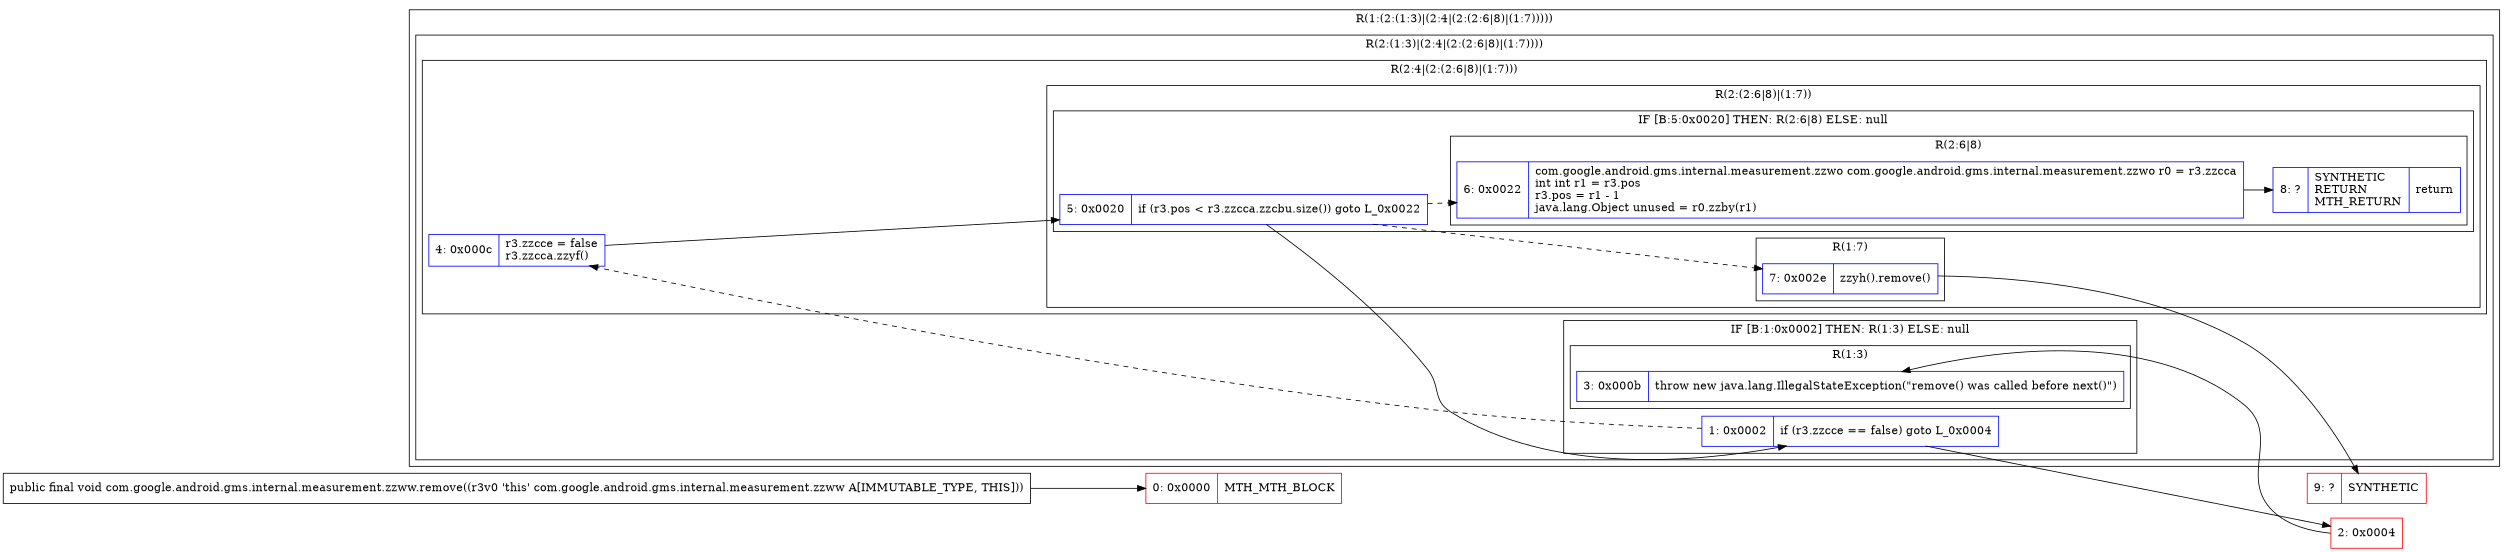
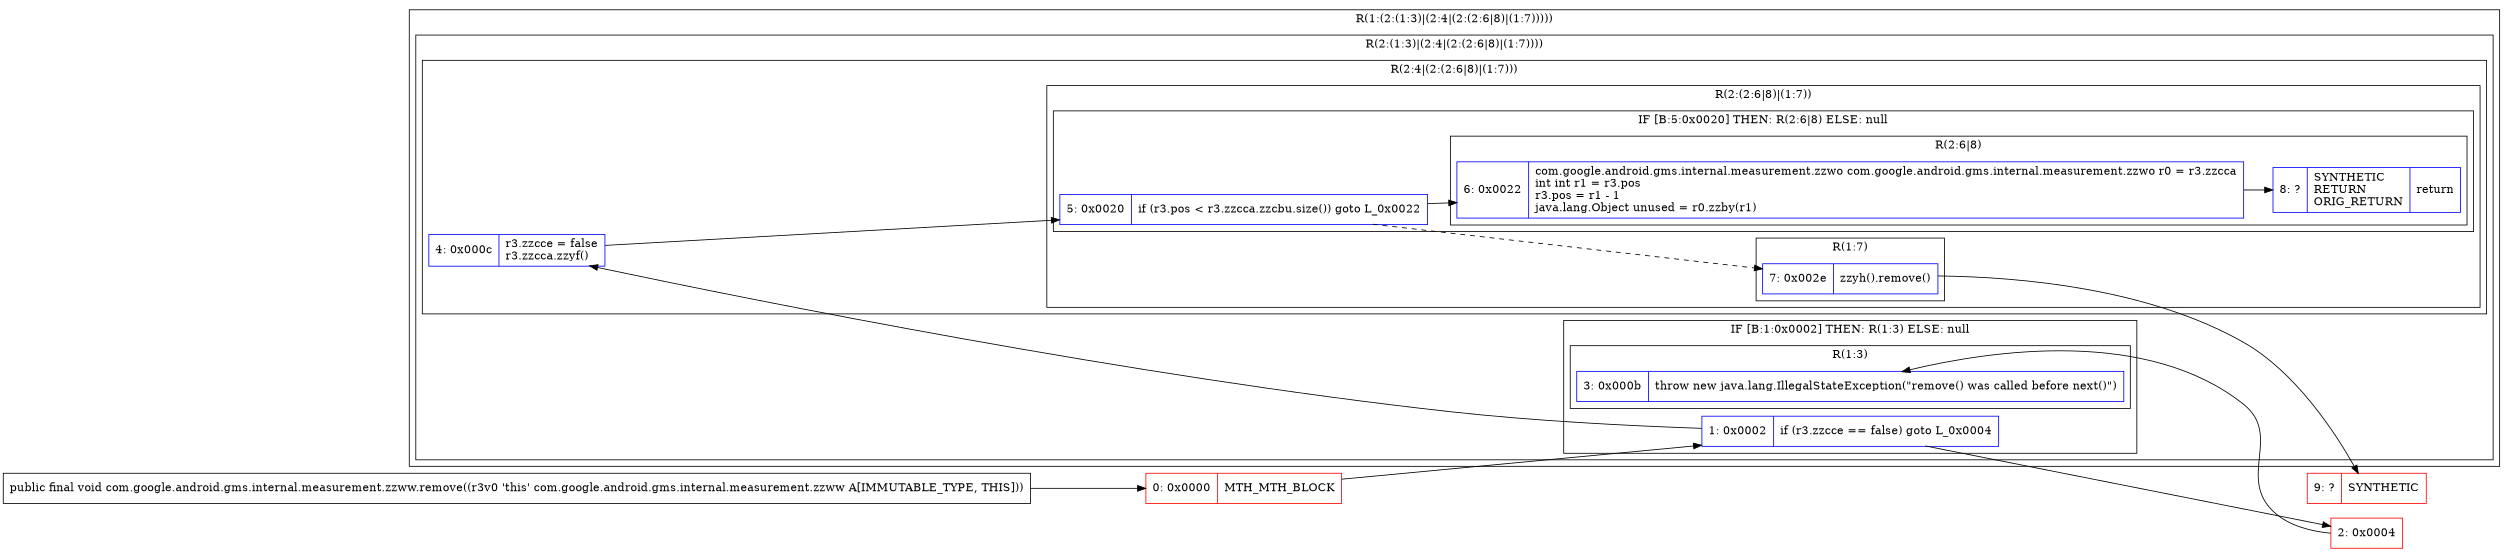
(2358, 202) -> (2359, 202)
(1438, 203) -> (1438, 203)
(1147, 370) -> (1147, 370)
(1481, 428) -> (1518, 463)
